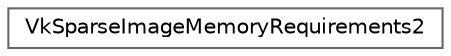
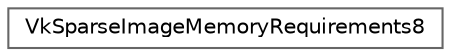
(225, 28) -> (225, 28)
